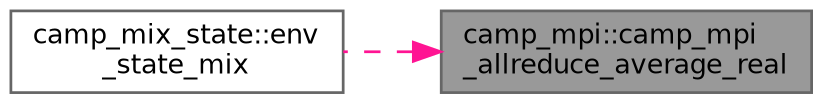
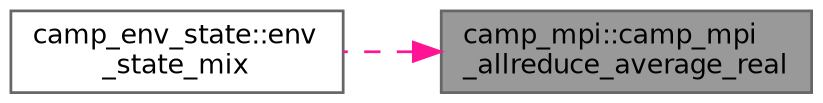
(177, 52) -> (177, 52)
